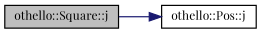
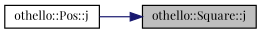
(134, 17) -> (115, 17)
